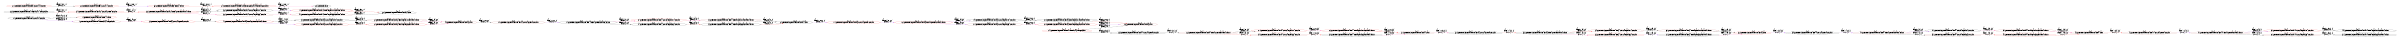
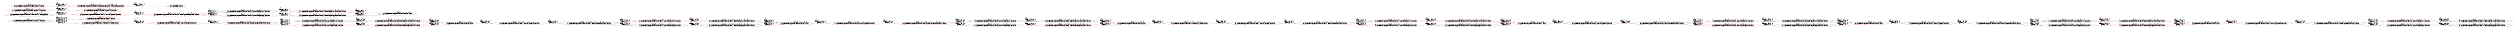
(133, 6) -> none
(1104, 28) -> (1157, 23)
